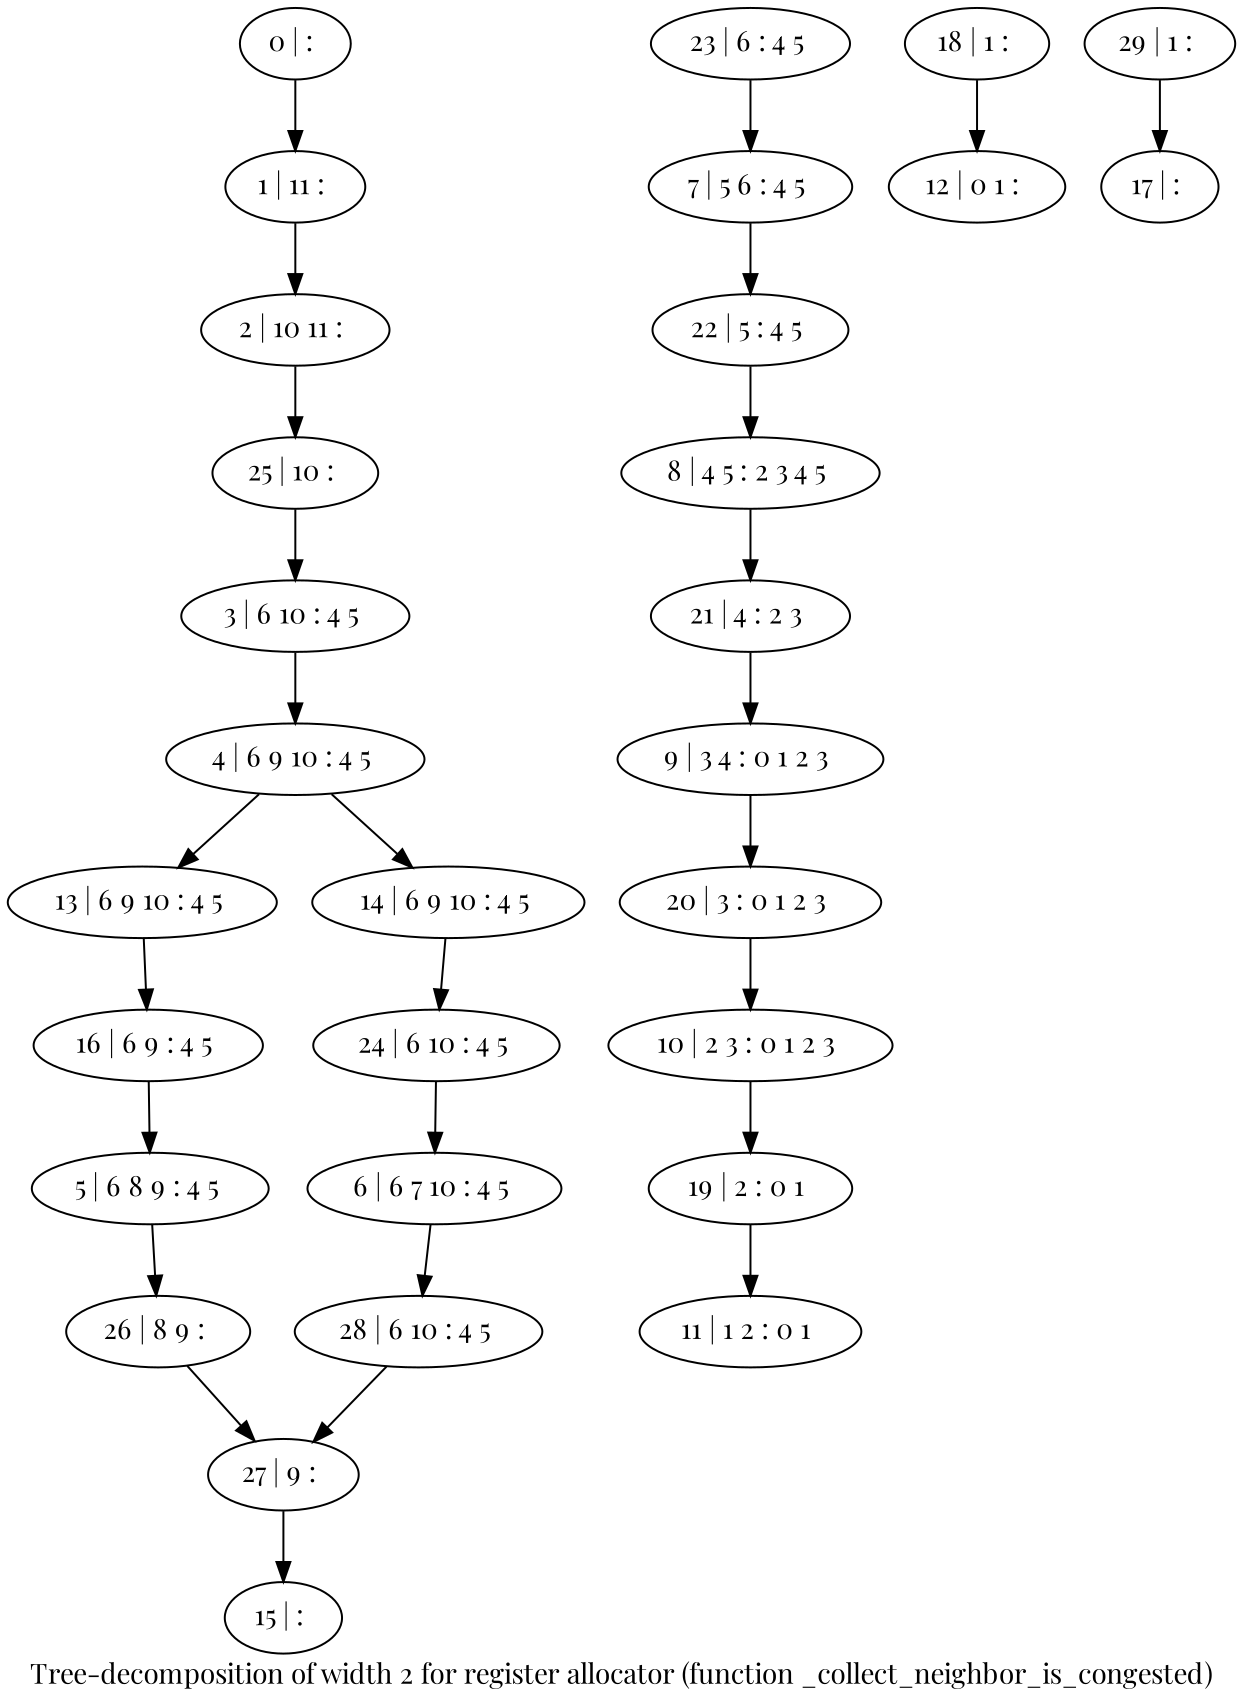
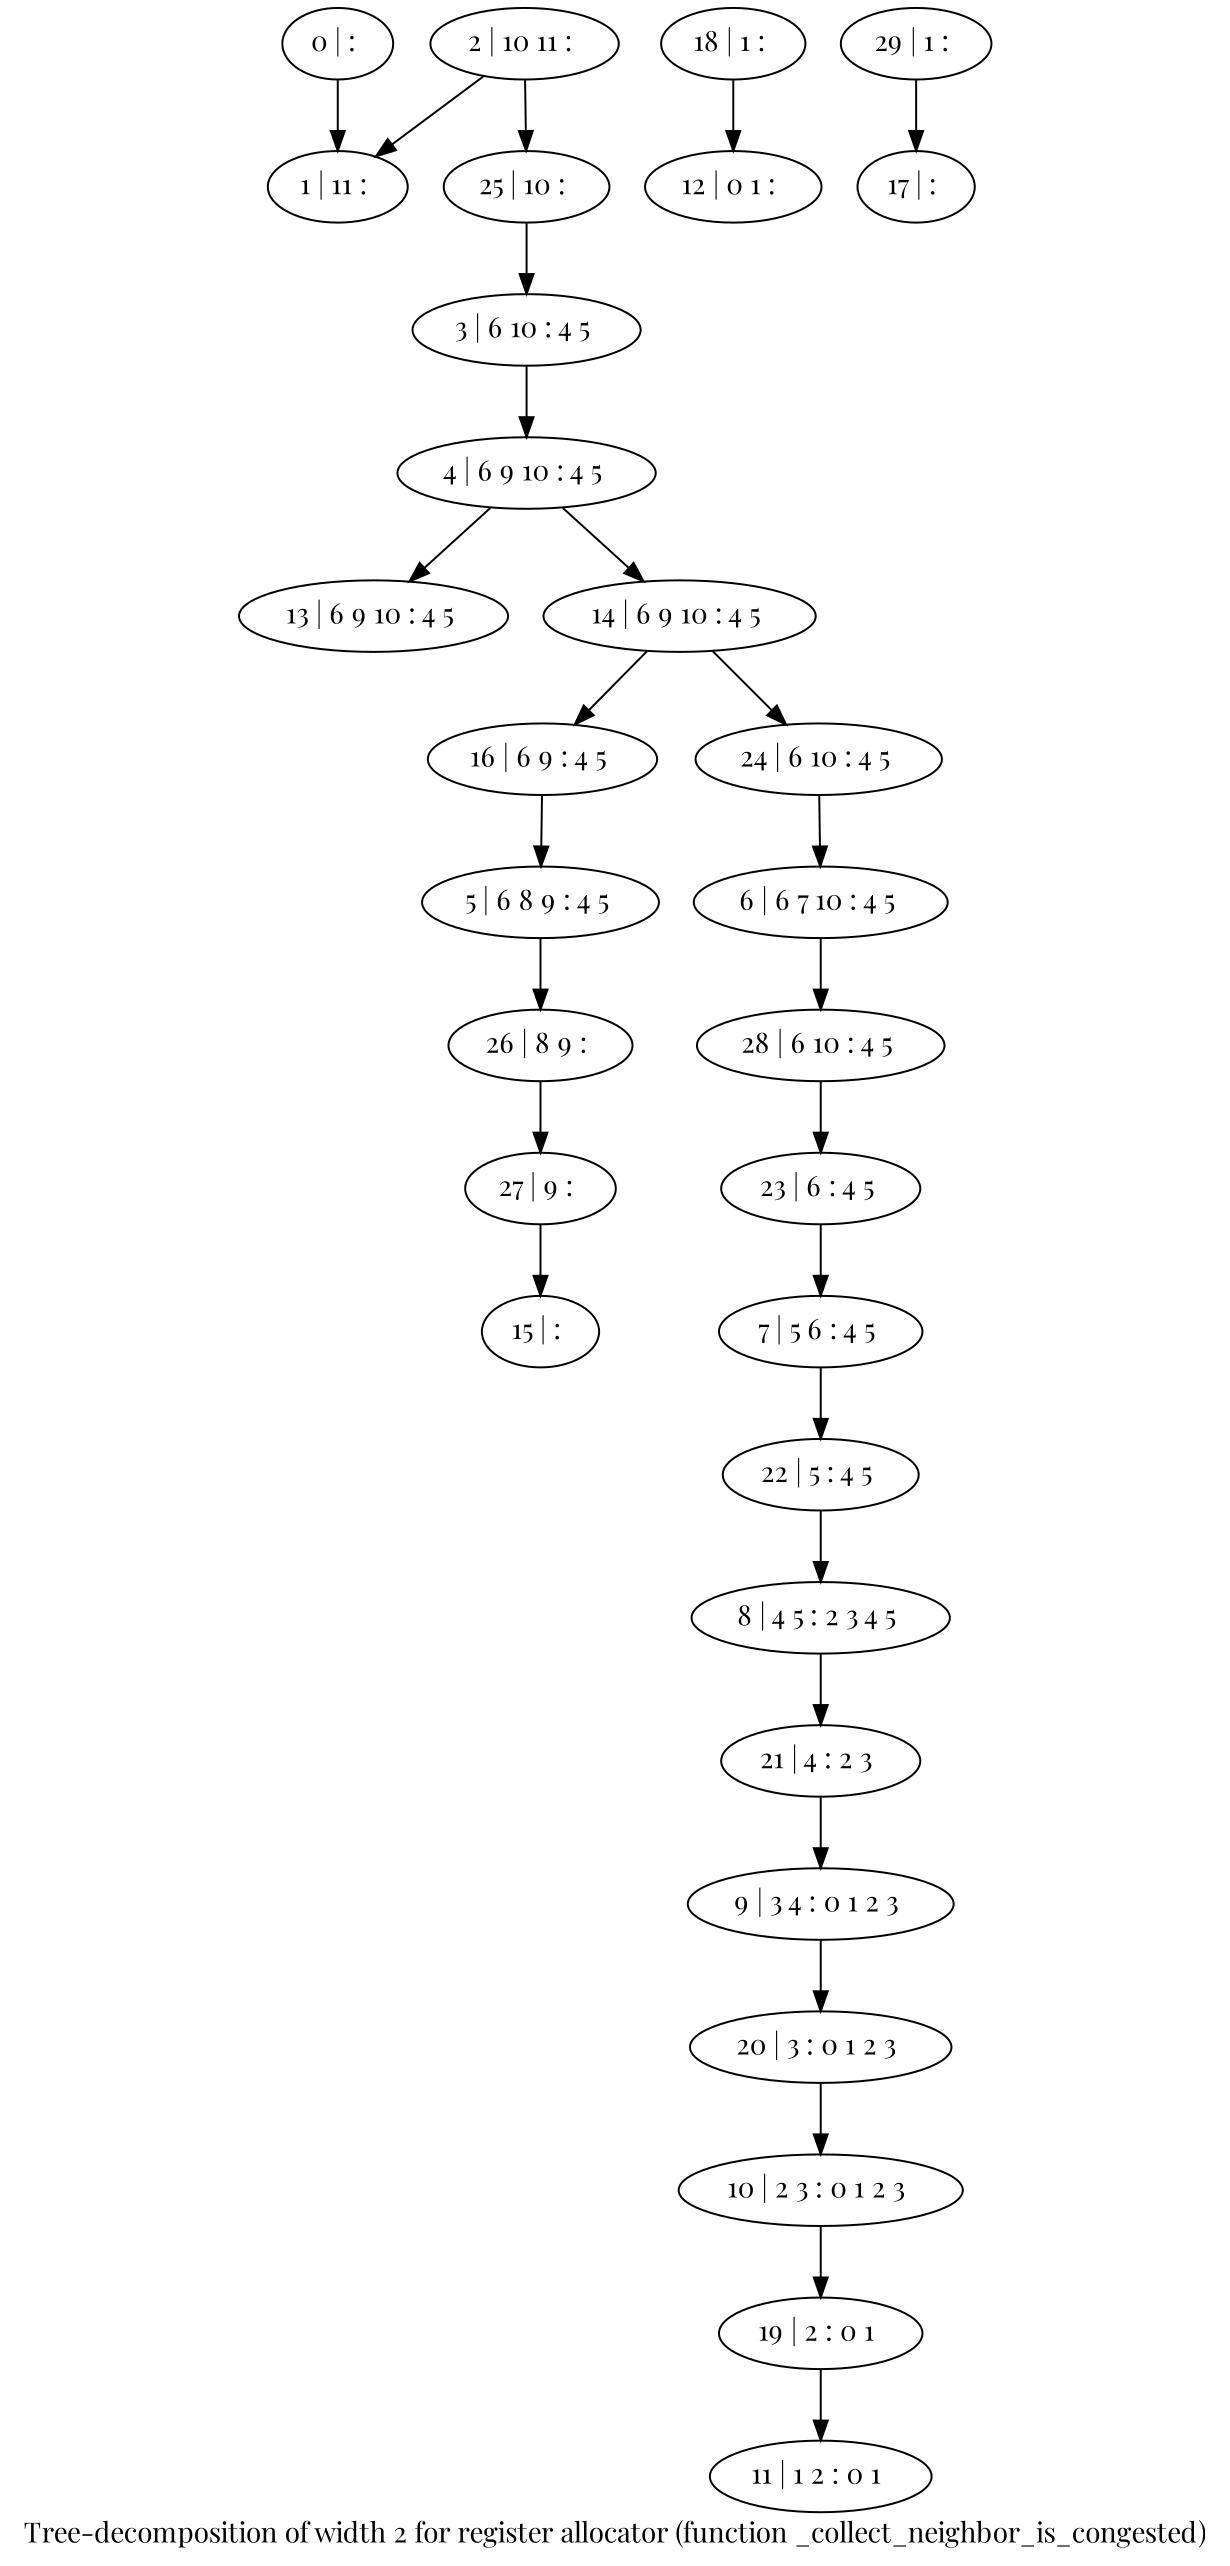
(295, 249) -> (438, 110)
(145, 964) -> (618, 681)
(357, 1397) -> (821, 1107)
